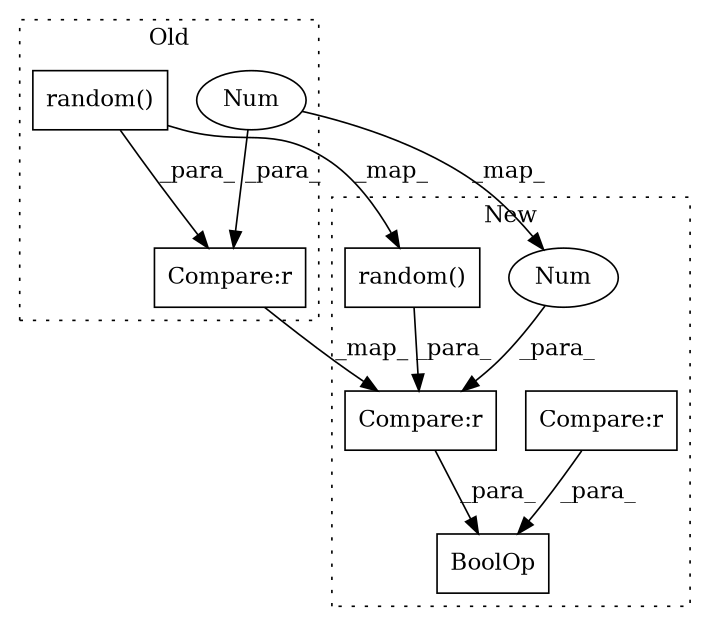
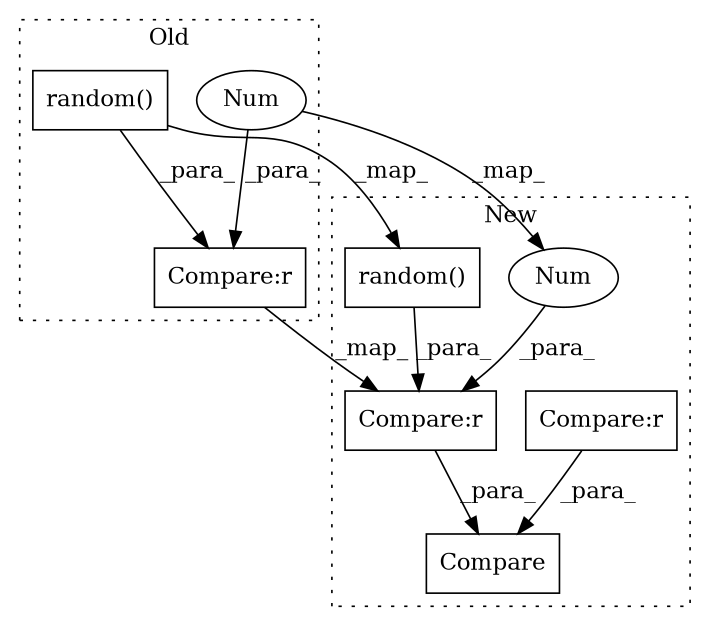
(493, 564) -> (493, 564)
